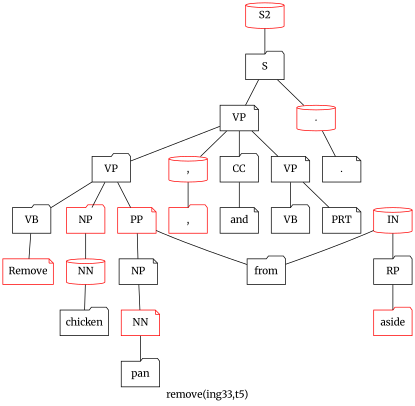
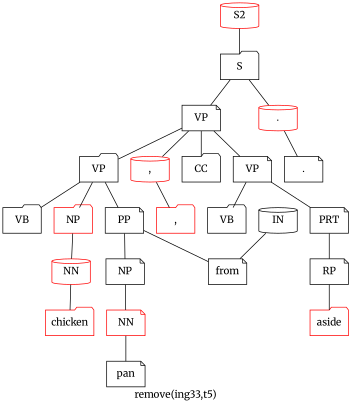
(137, 220) -> (124, 220)
(239, 220) -> none
(393, 220) -> (278, 220)
(393, 246) -> (329, 246)
(28, 272) -> none
(266, 272) -> (228, 272)
(393, 272) -> (329, 272)
(84, 323) -> (70, 323)
(140, 374) -> (126, 374)
